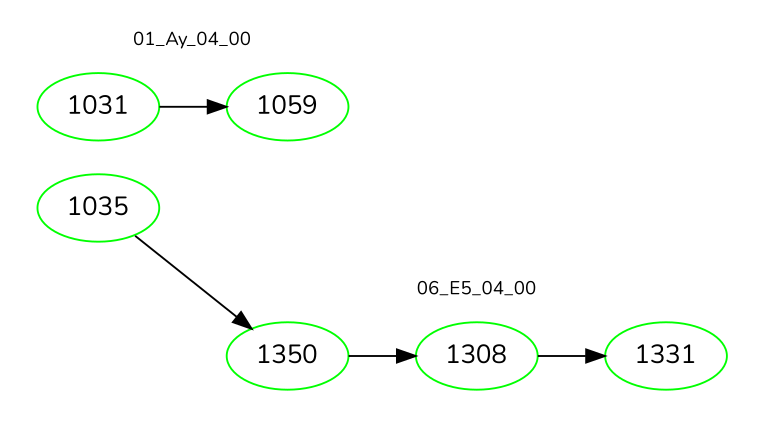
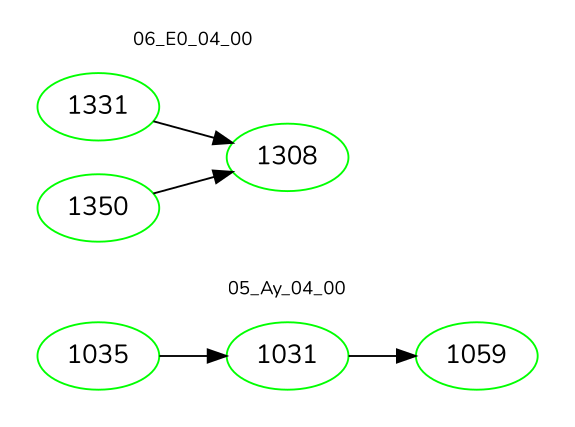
(193, 40) -> (288, 289)
(186, 276) -> (183, 356)
(477, 289) -> (193, 40)
(562, 356) -> (184, 130)
